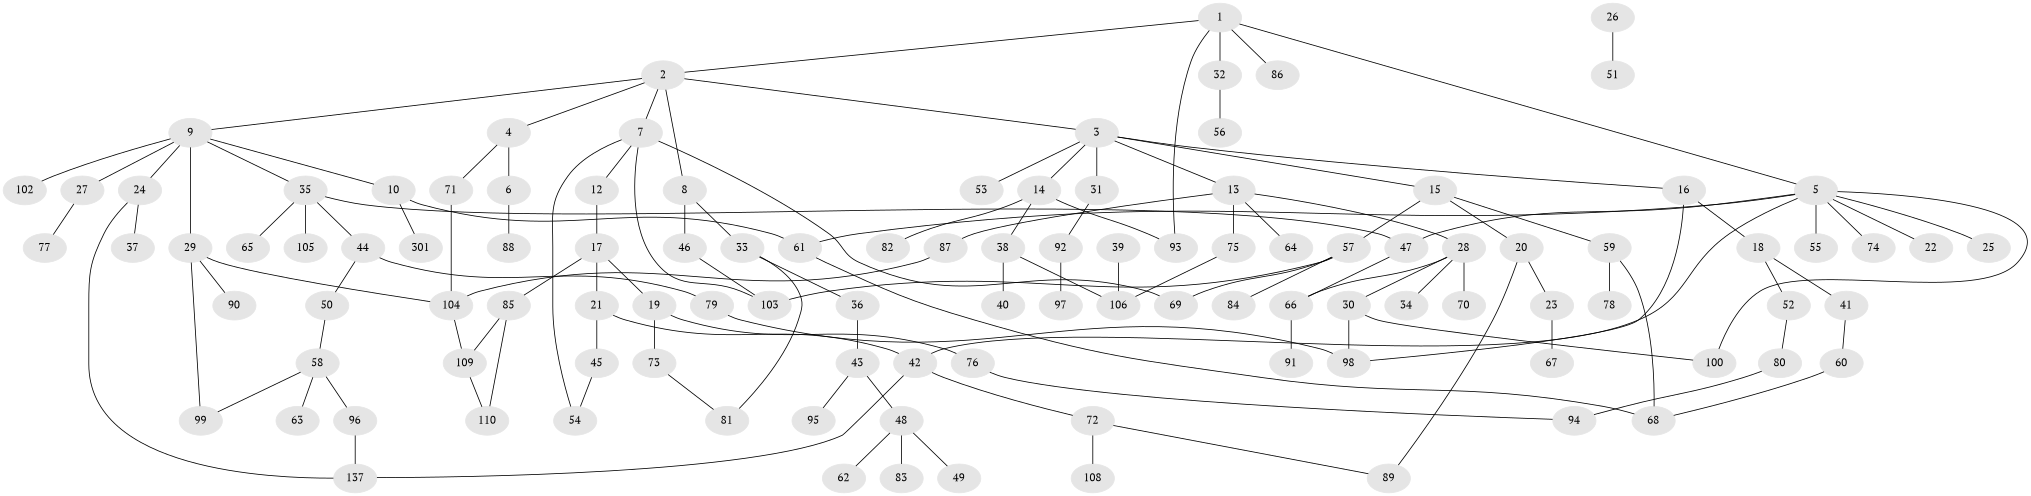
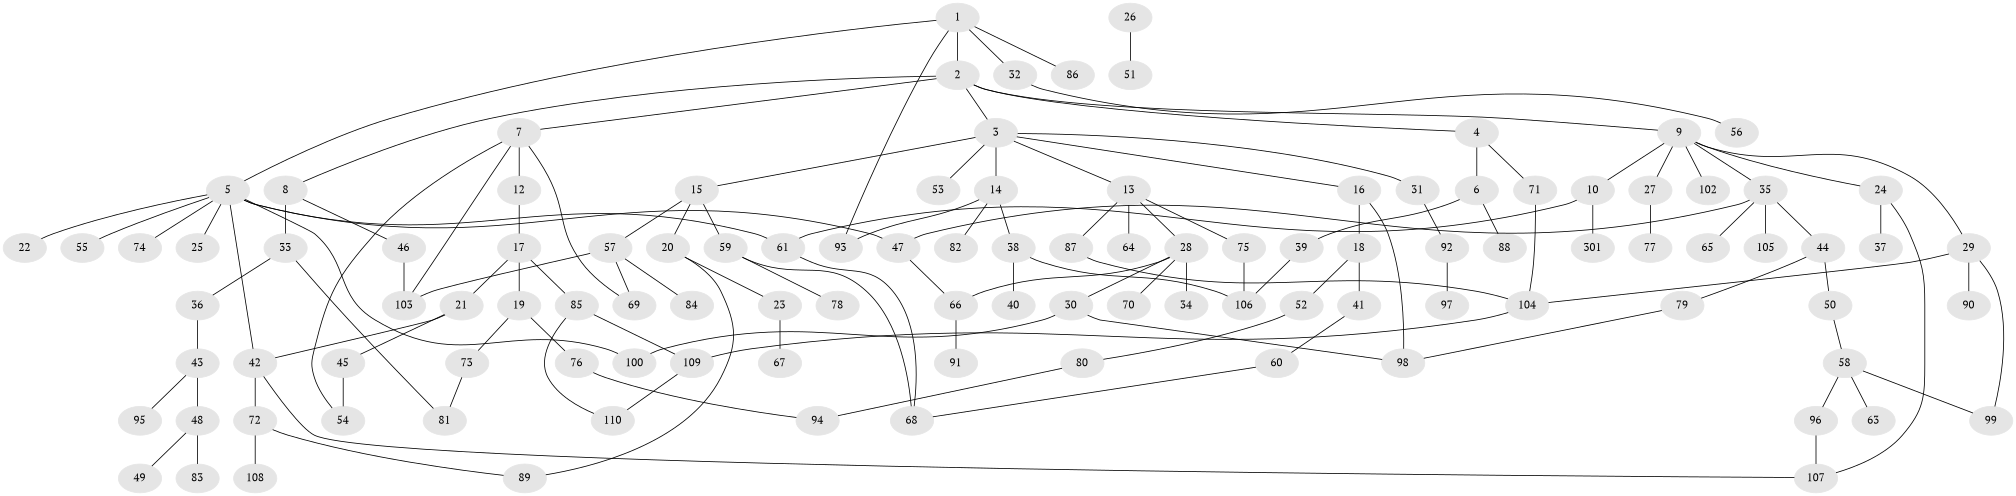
none -> (1389, 219)
(355, 478) -> (1816, 478)
(844, 478) -> none
